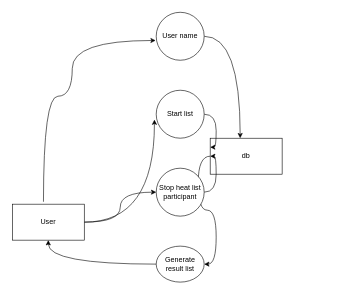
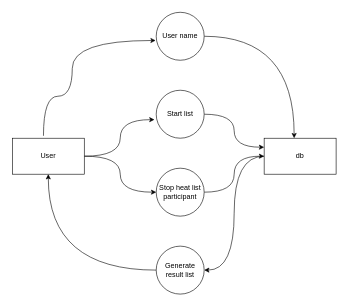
(246, 156) -> (300, 156)
(48, 222) -> (48, 156)
(180, 264) -> (180, 270)
